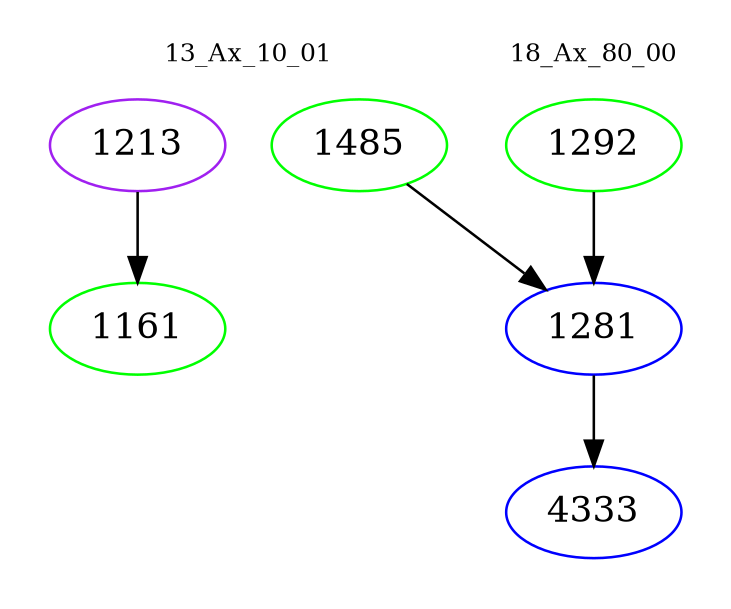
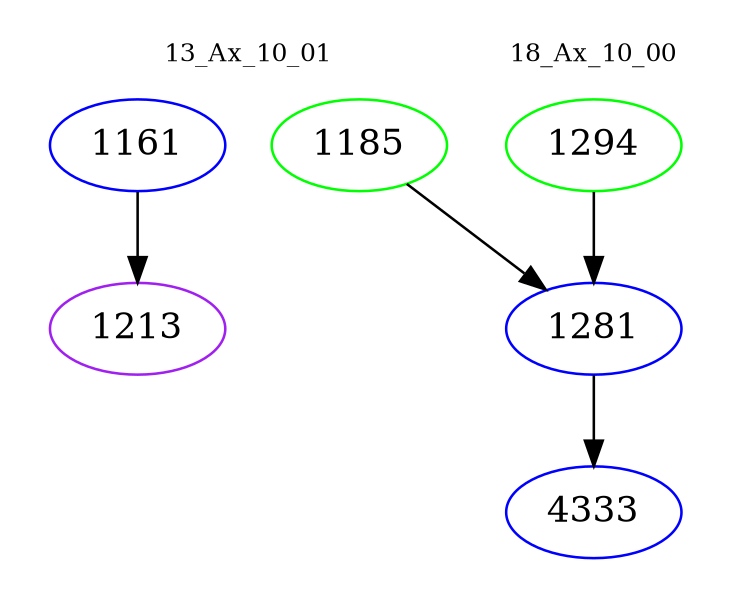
(594, 55) -> (594, 55)
(359, 145) -> (359, 145)
(594, 145) -> (594, 145)
(138, 225) -> (138, 225)
(138, 329) -> (138, 145)
